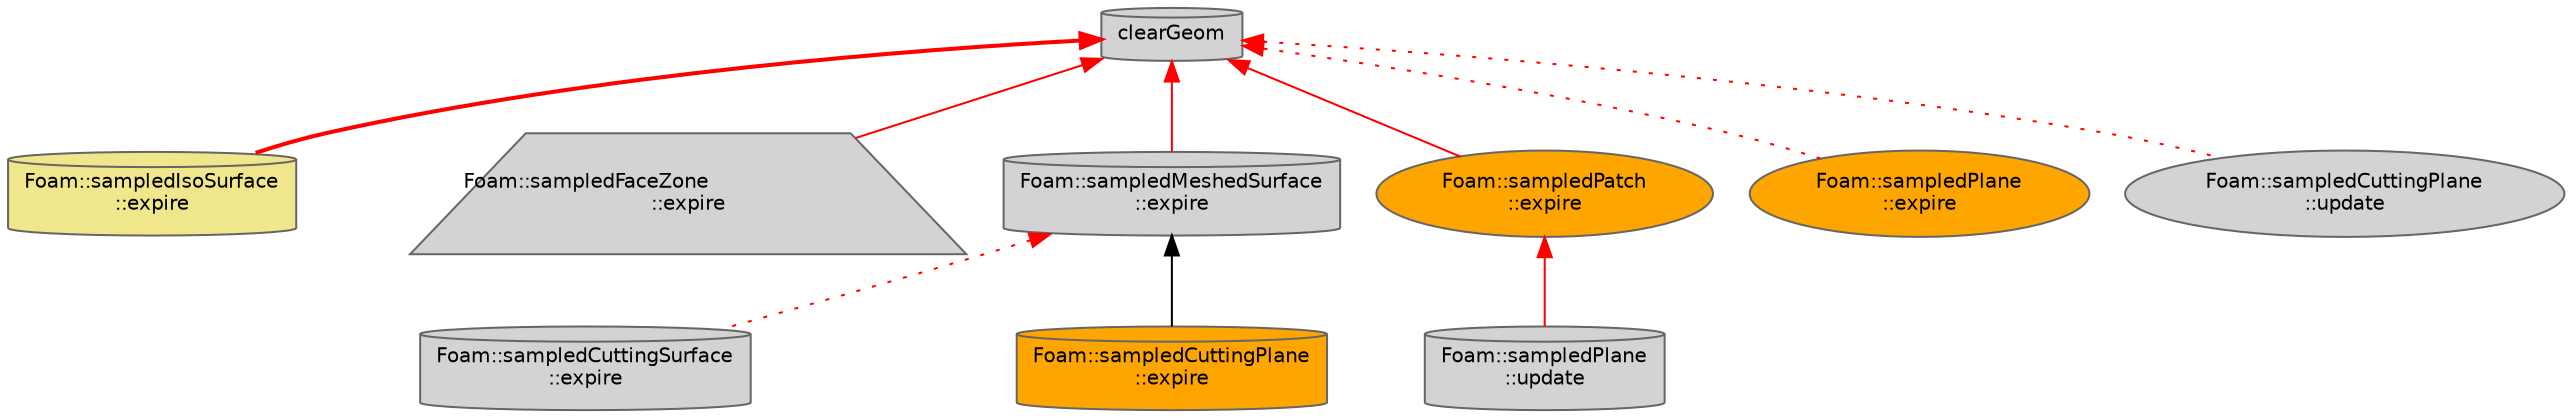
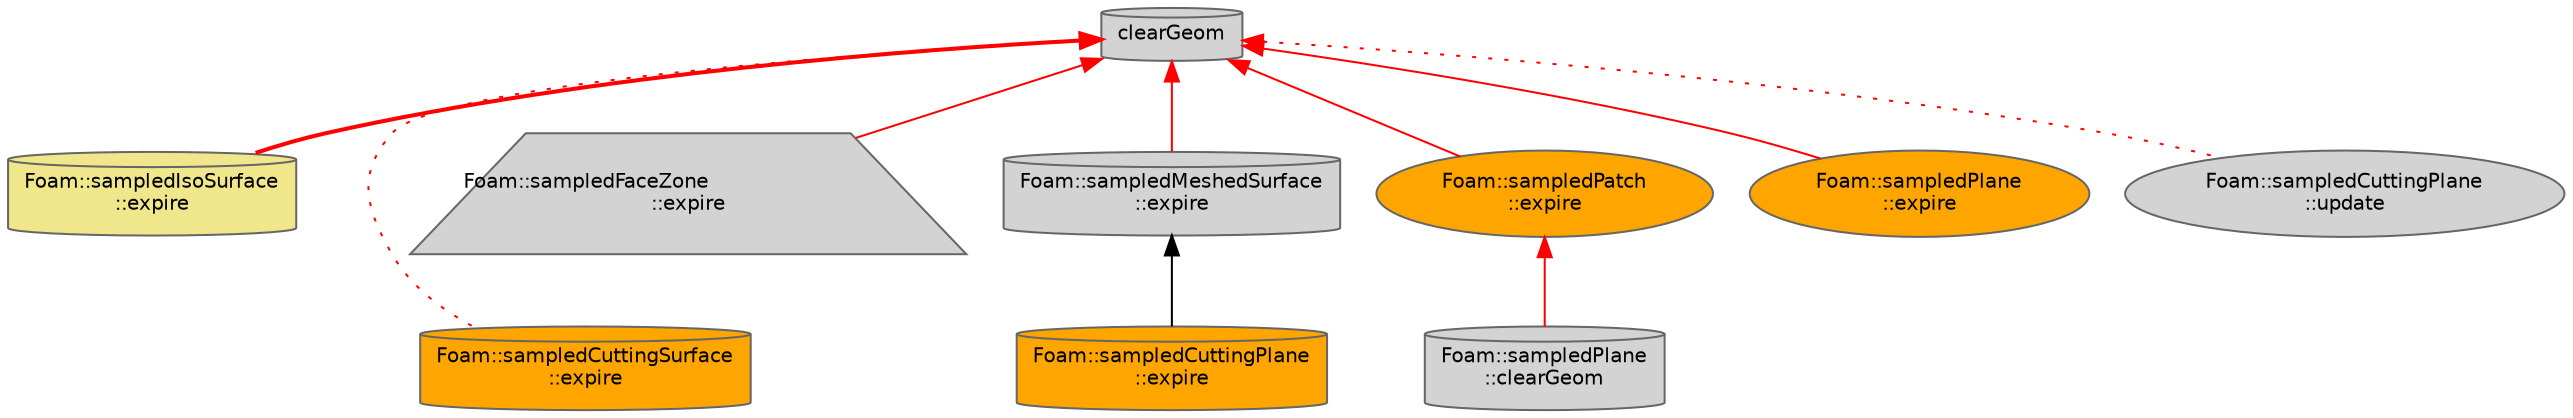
(1544, 94) -> (1544, 94)
(877, 285) -> (387, 140)
(585, 368) -> (585, 368)
(1545, 368) -> (1545, 368)
